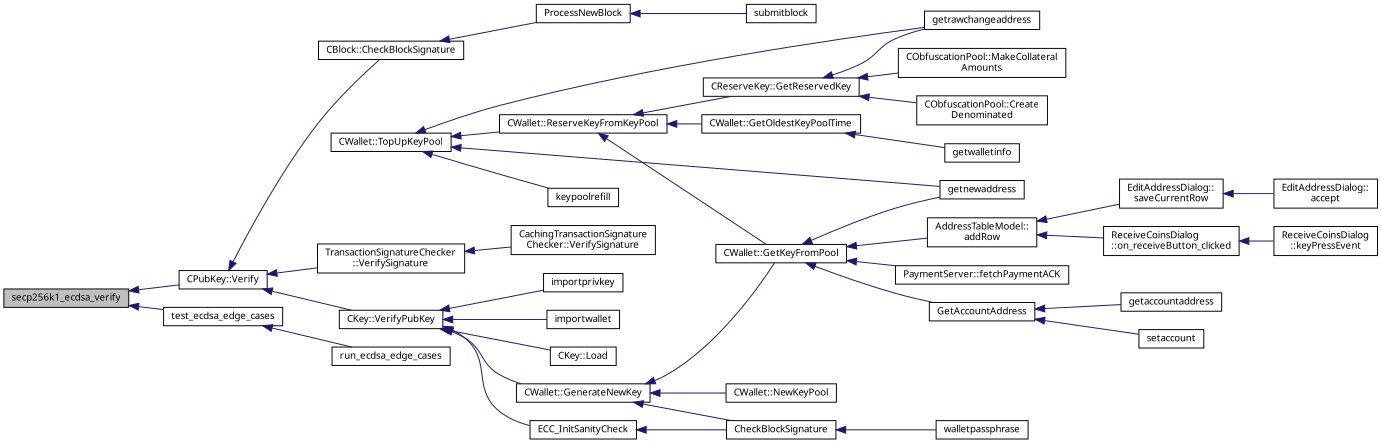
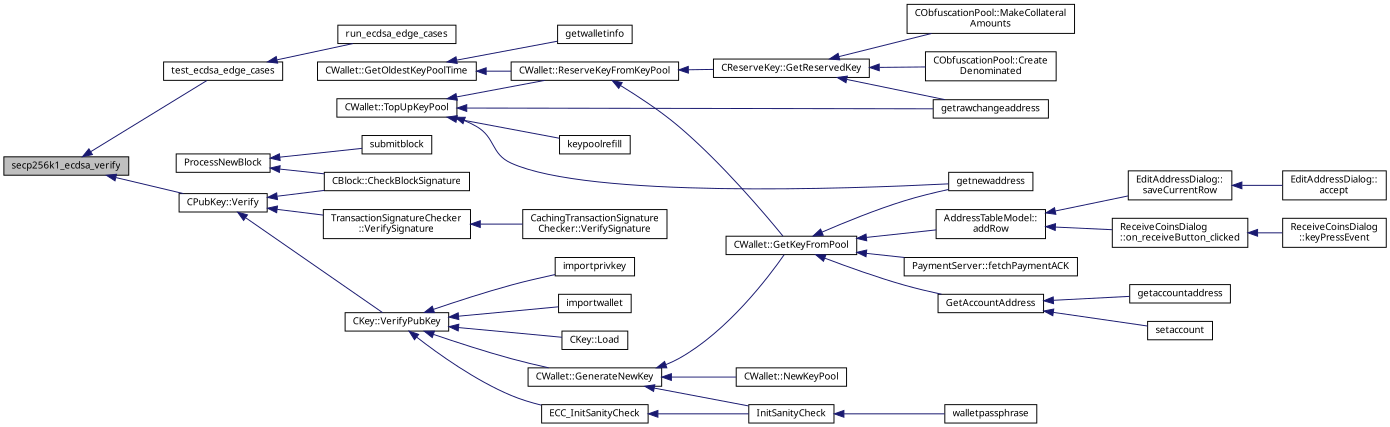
(493, 31) -> (302, 171)
(689, 124) -> (499, 71)
(781, 430) -> (791, 414)
